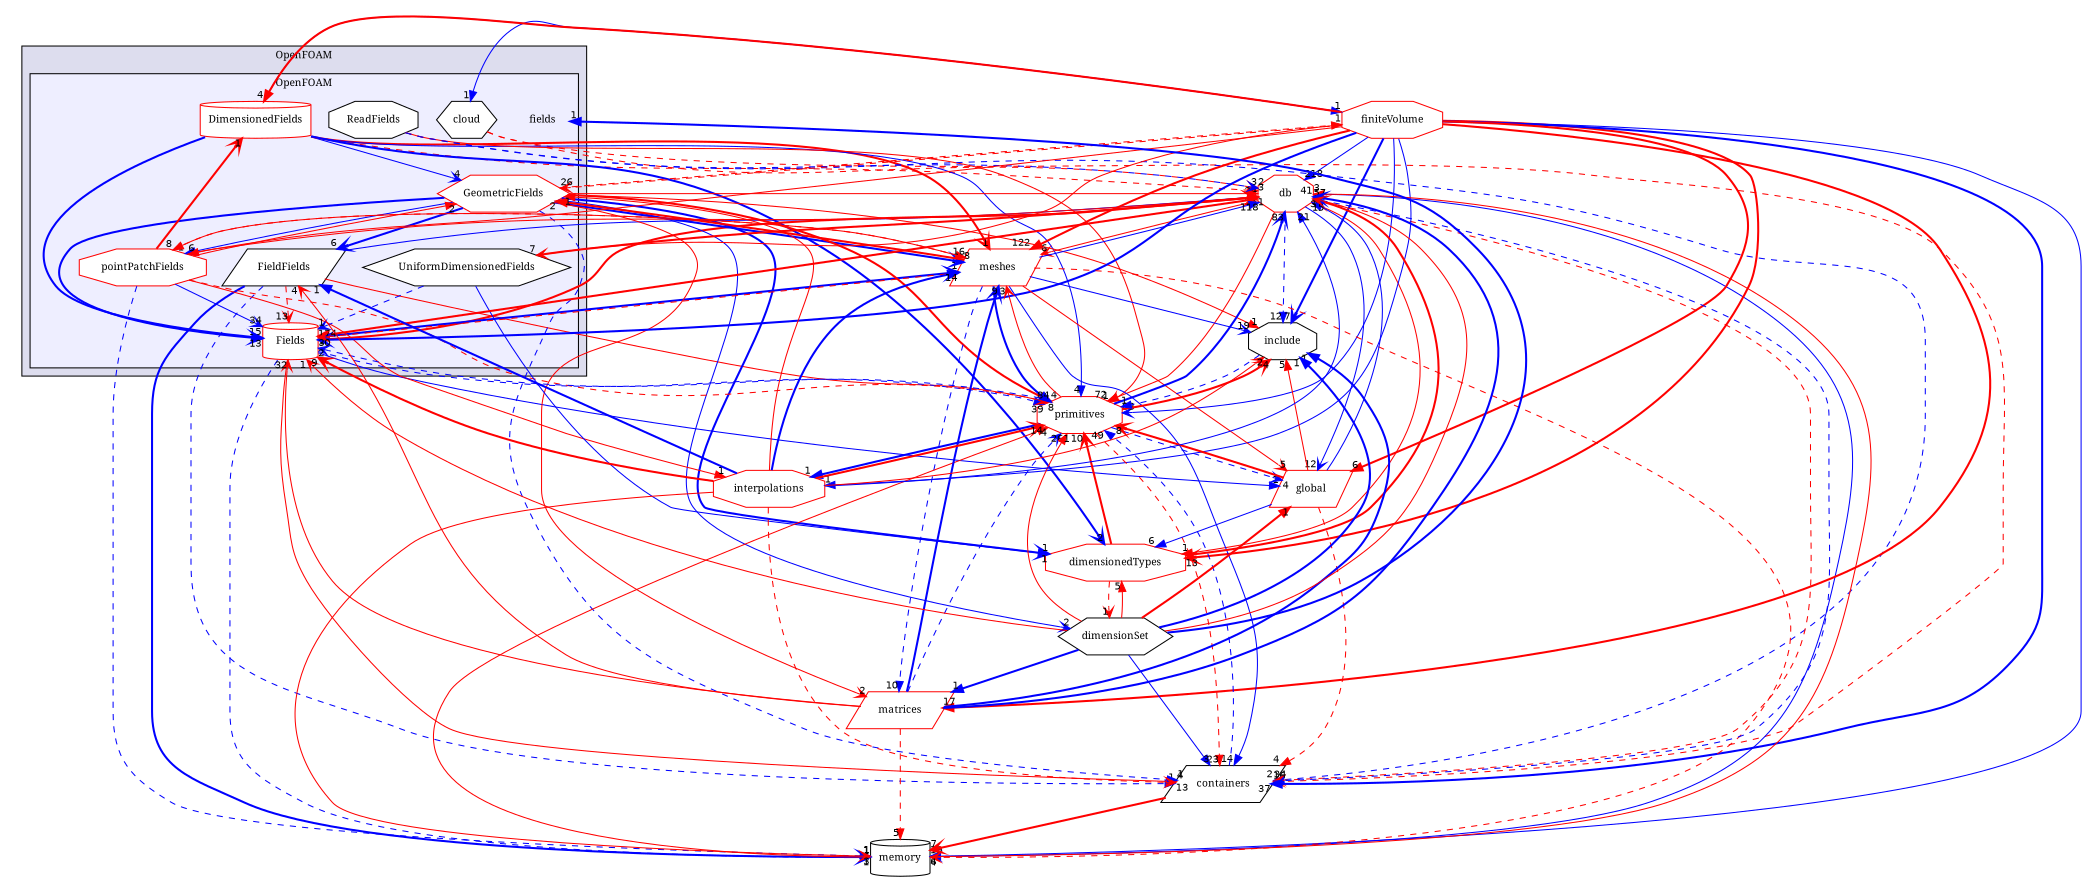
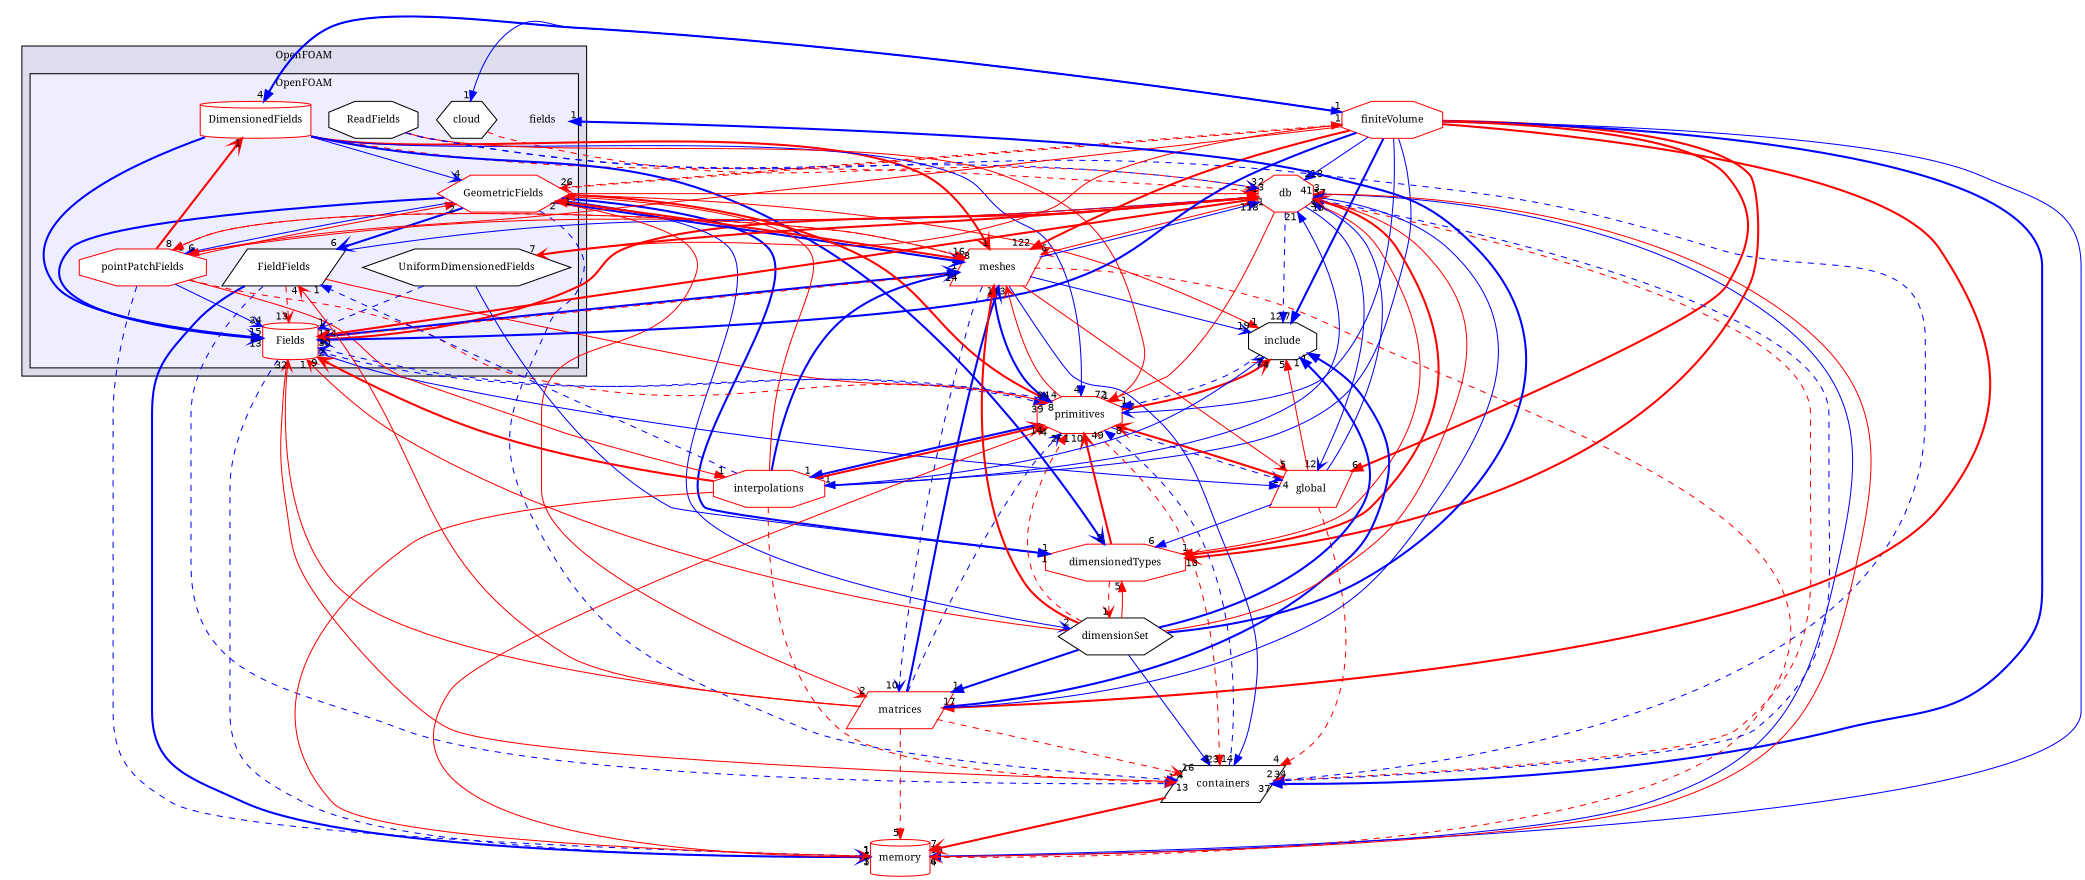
(792, 44) -> (792, 44)
(1774, 195) -> (1054, 745)
(1333, 239) -> (1333, 239)
(1222, 338) -> none
(564, 395) -> (564, 395)
(720, 414) -> (720, 414)
(1028, 460) -> (1028, 460)
(930, 492) -> (930, 492)
(1410, 538) -> (1410, 538)
(1028, 540) -> (1028, 540)
(1206, 573) -> (989, 486)
(900, 858) -> (900, 858)
